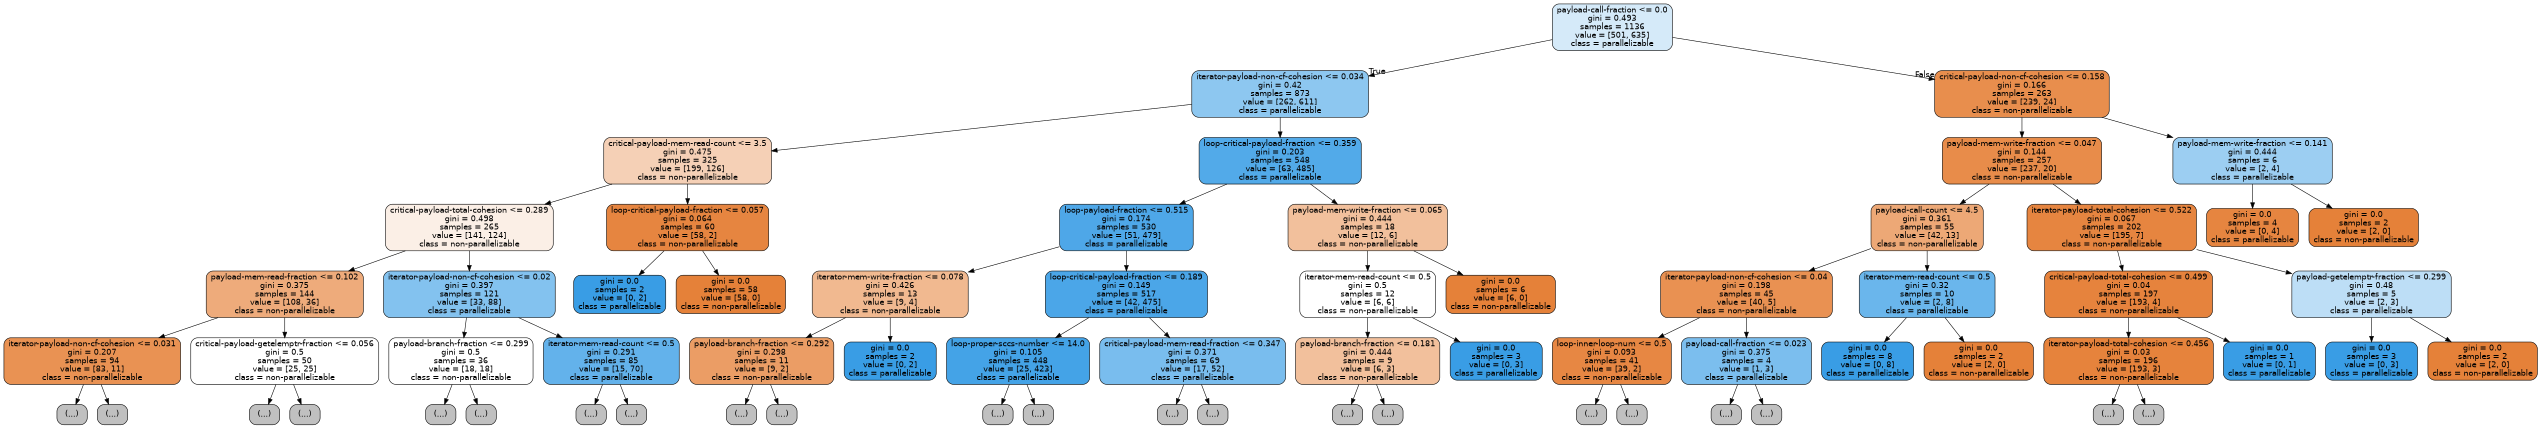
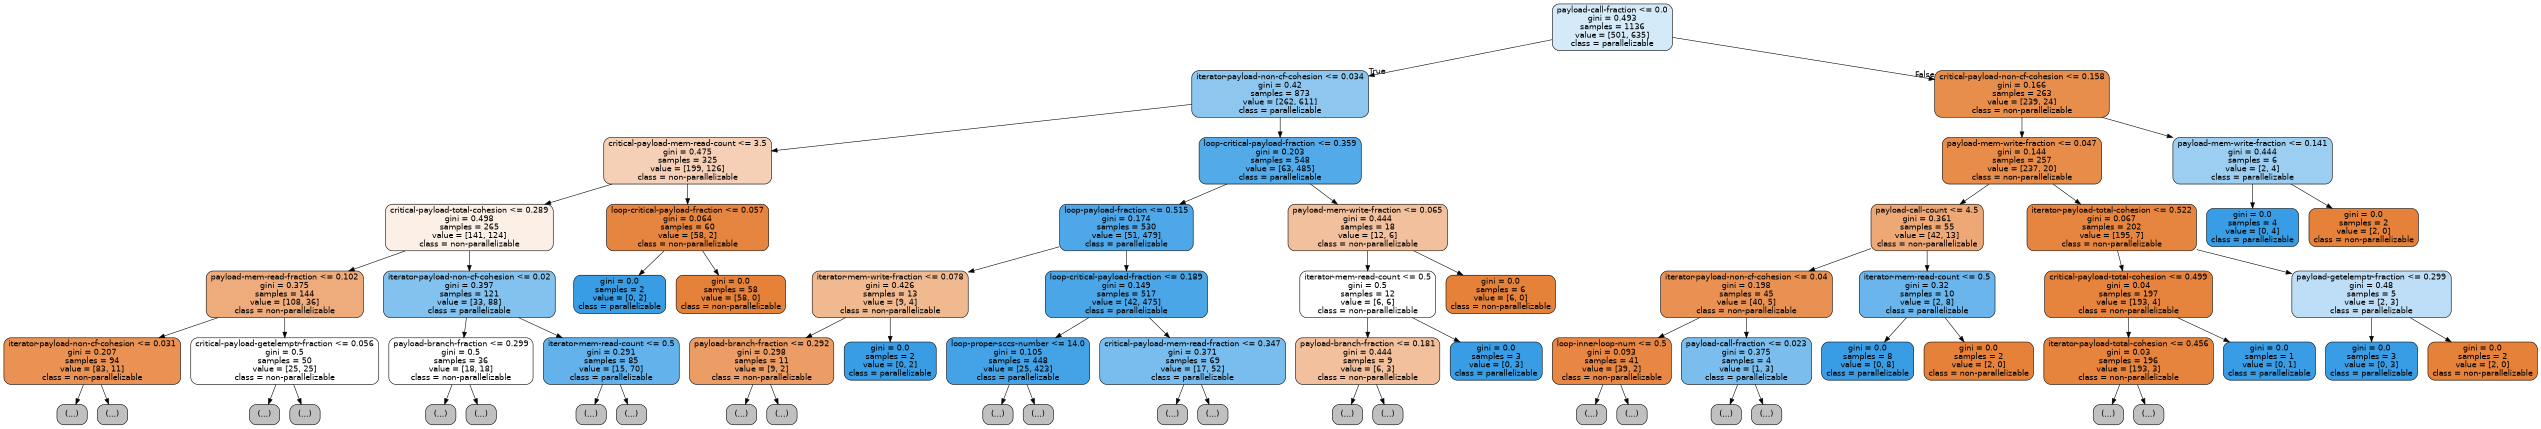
(2253, 228) -> (2253, 228)
